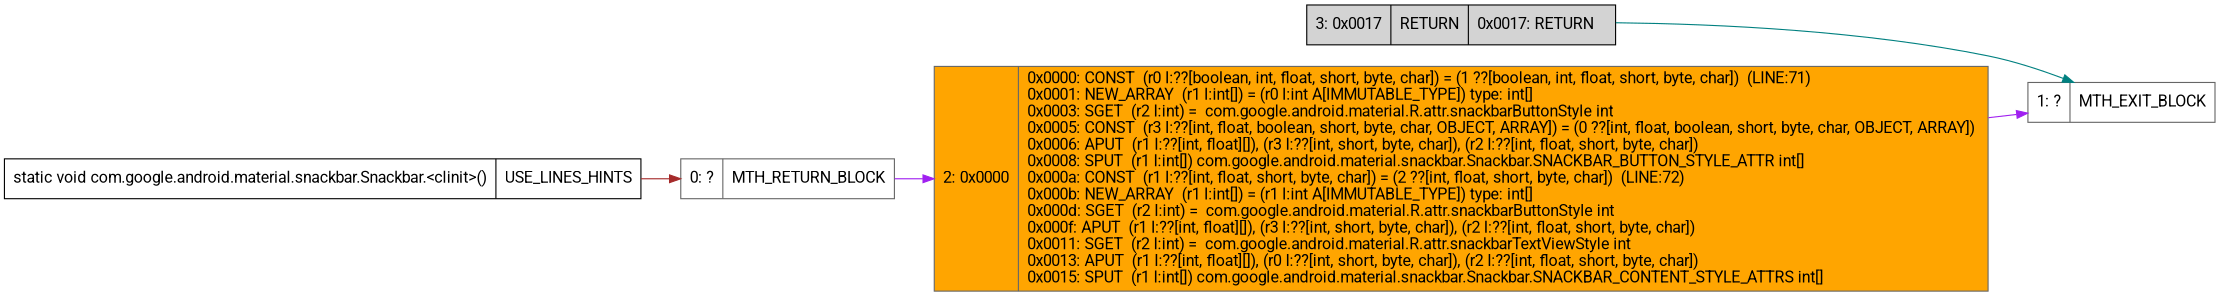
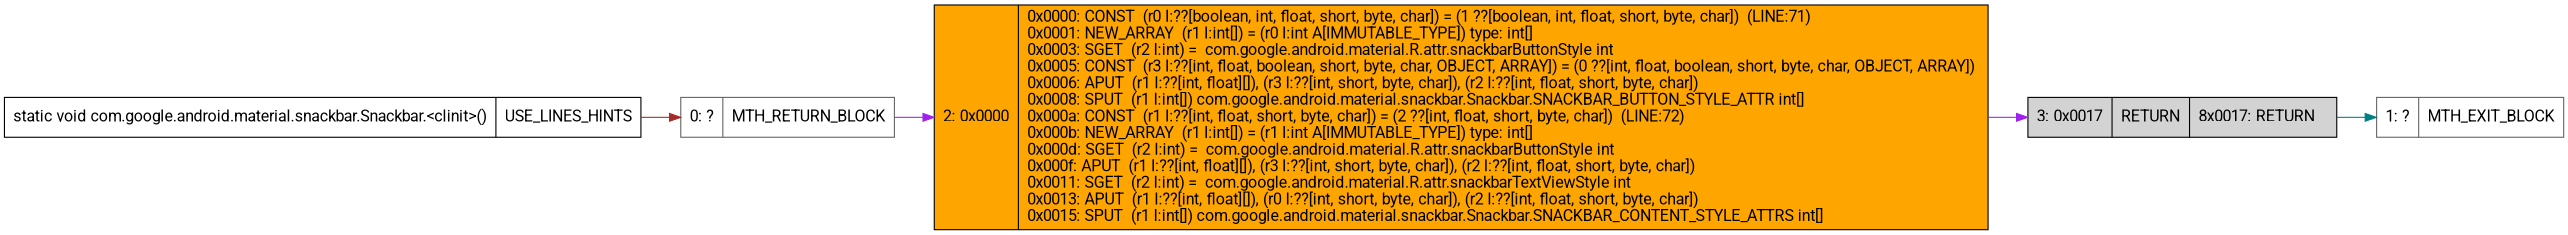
(1542, 24) -> (2263, 117)
(2003, 116) -> (2002, 117)
(1461, 179) -> (1461, 117)
